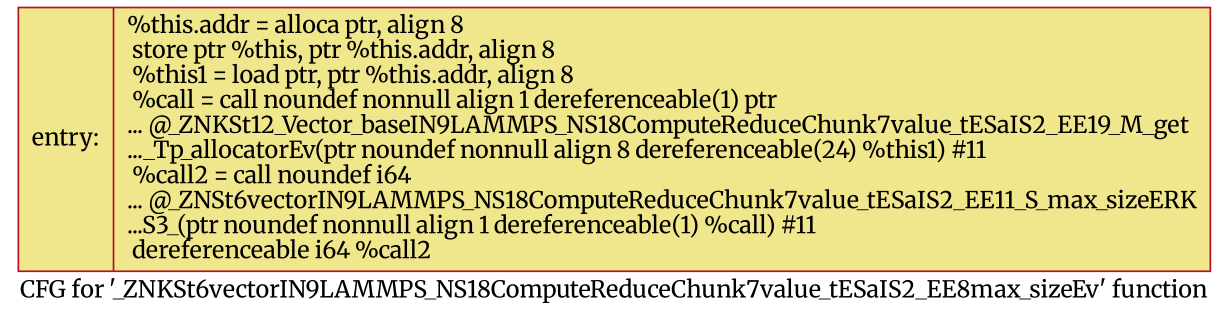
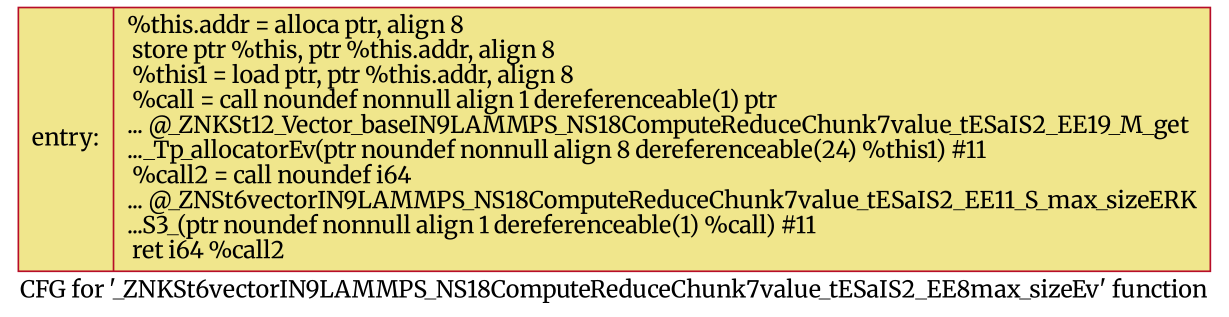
(280, 251) -> (206, 251)
